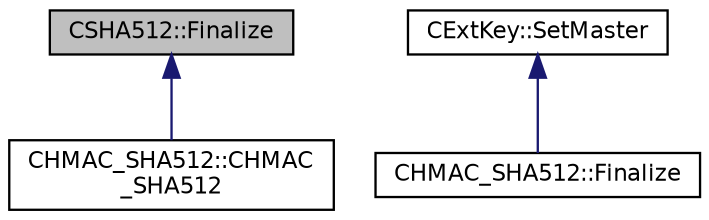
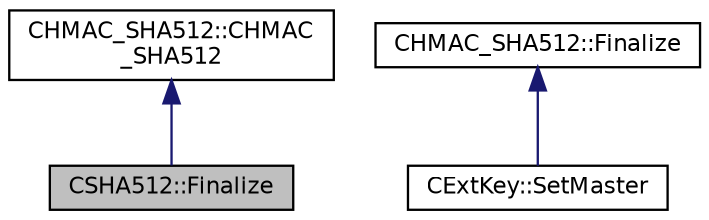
(172, 109) -> (172, 135)
(538, 116) -> (538, 128)
